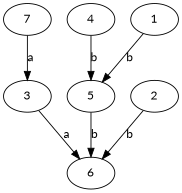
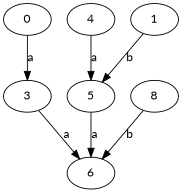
(27, 19) -> (27, 19)
(94, 58) -> (94, 58)
(155, 96) -> (155, 96)
(95, 135) -> (95, 135)
